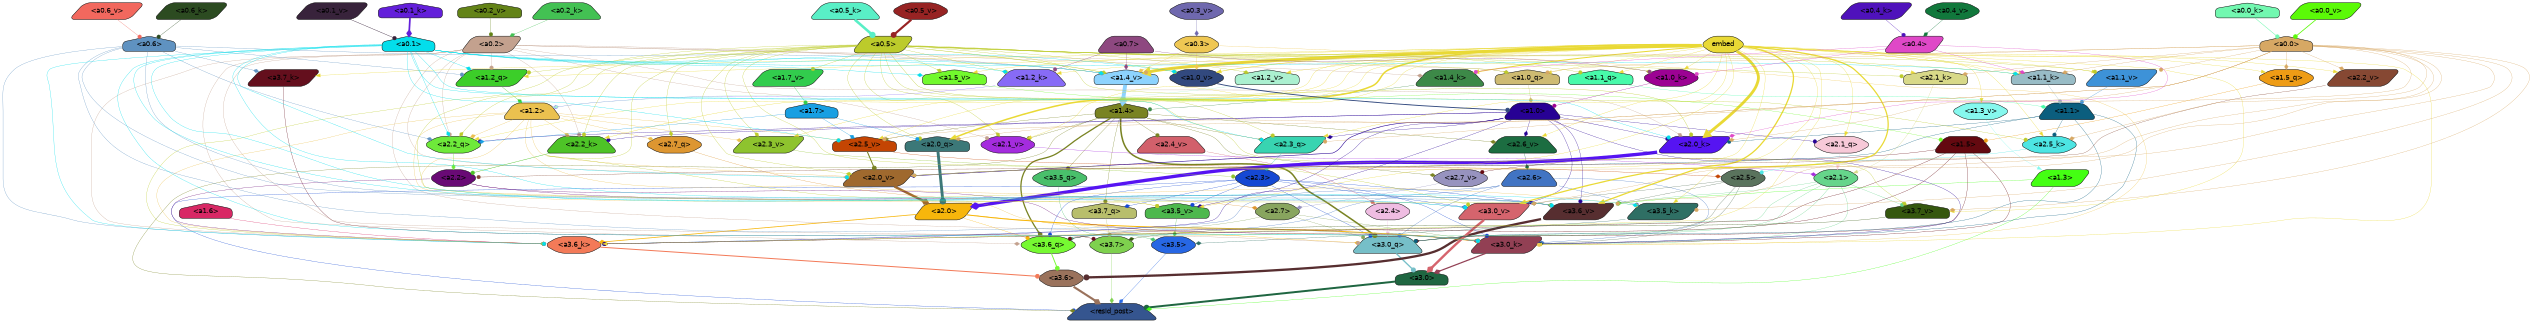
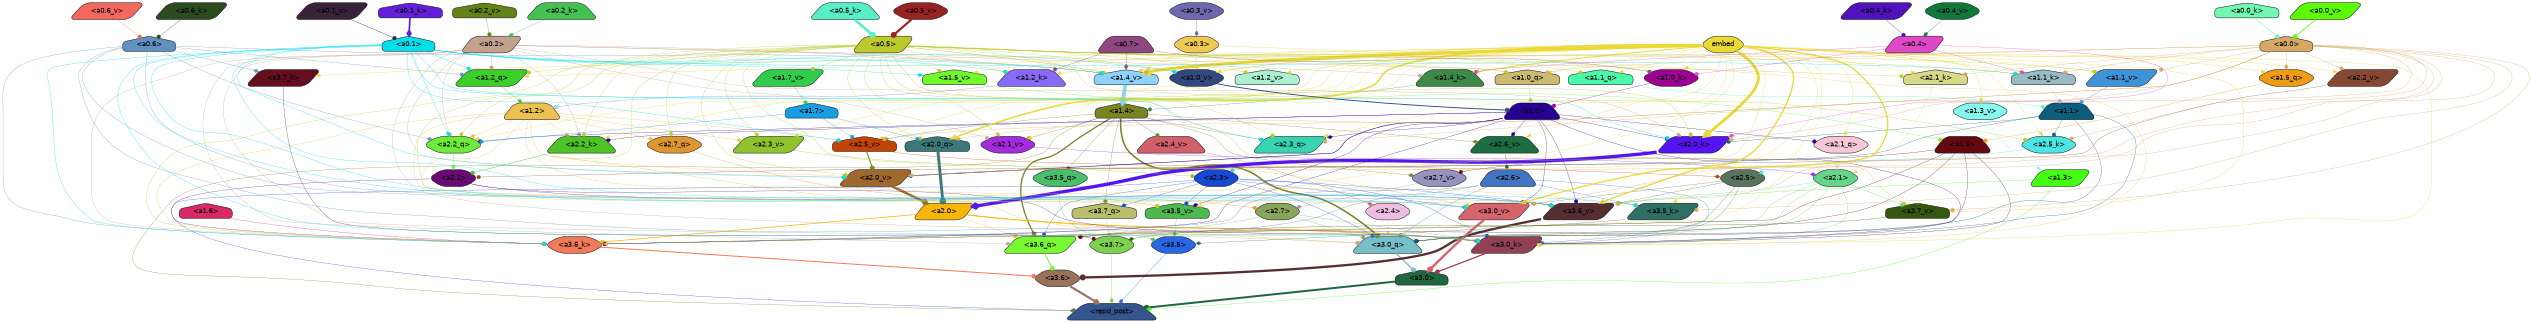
(1048, 245) -> (1040, 245)
